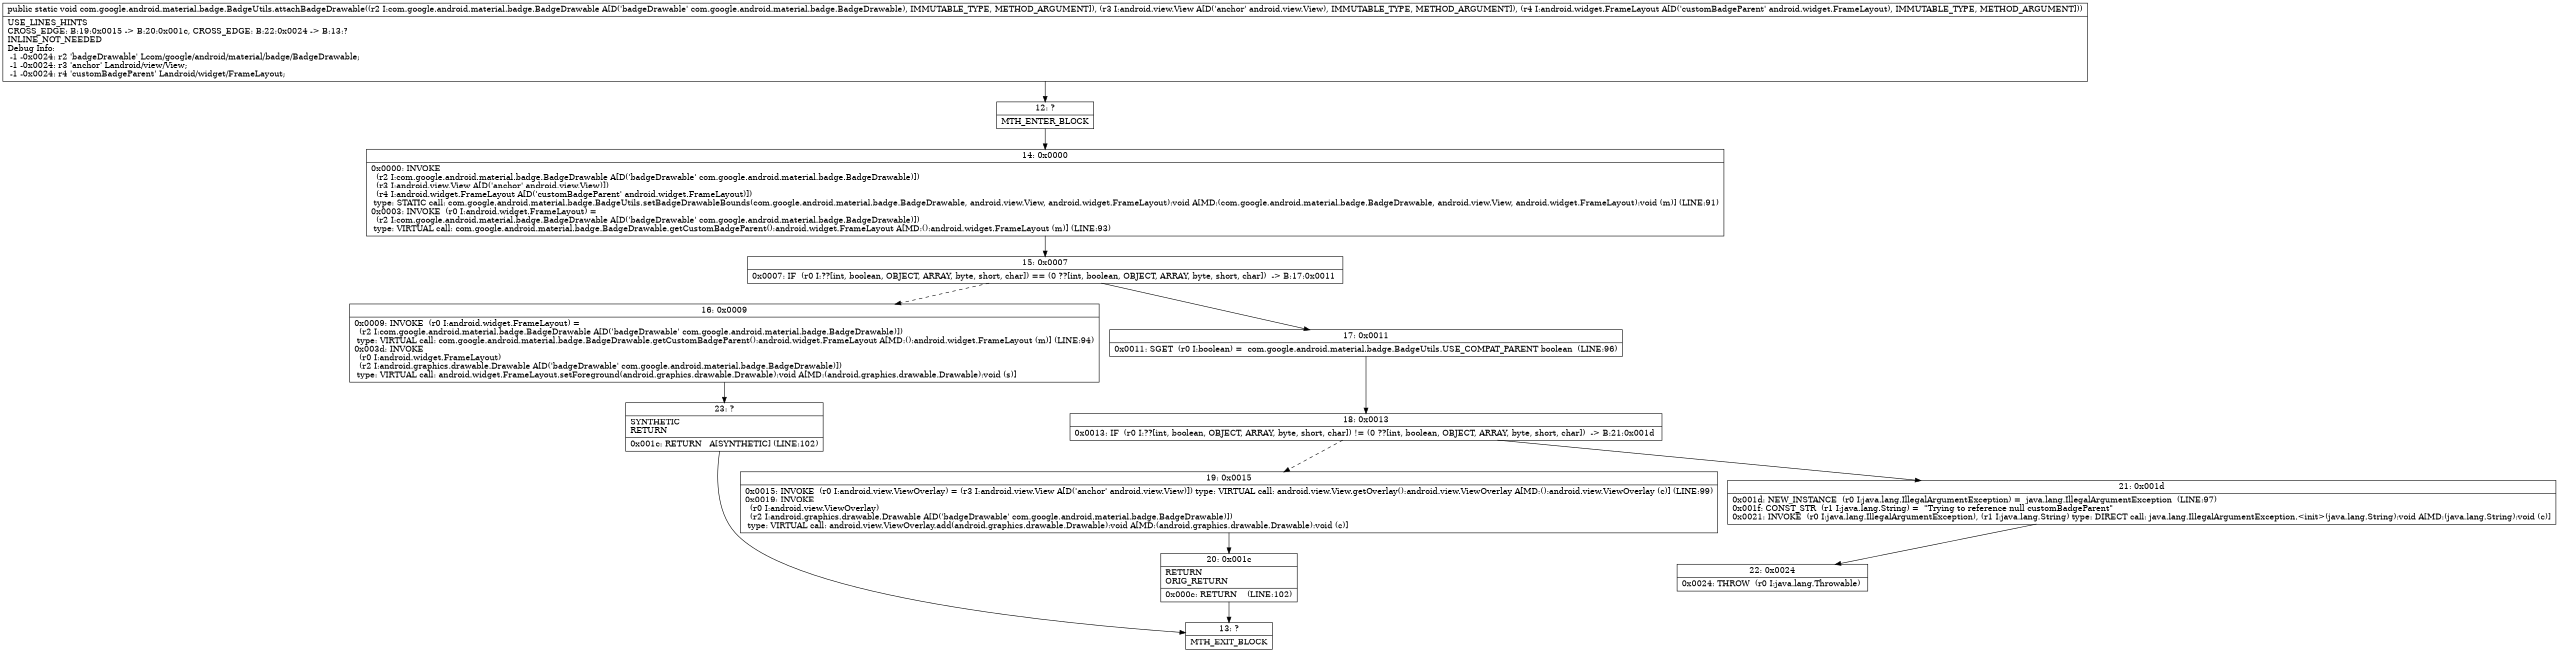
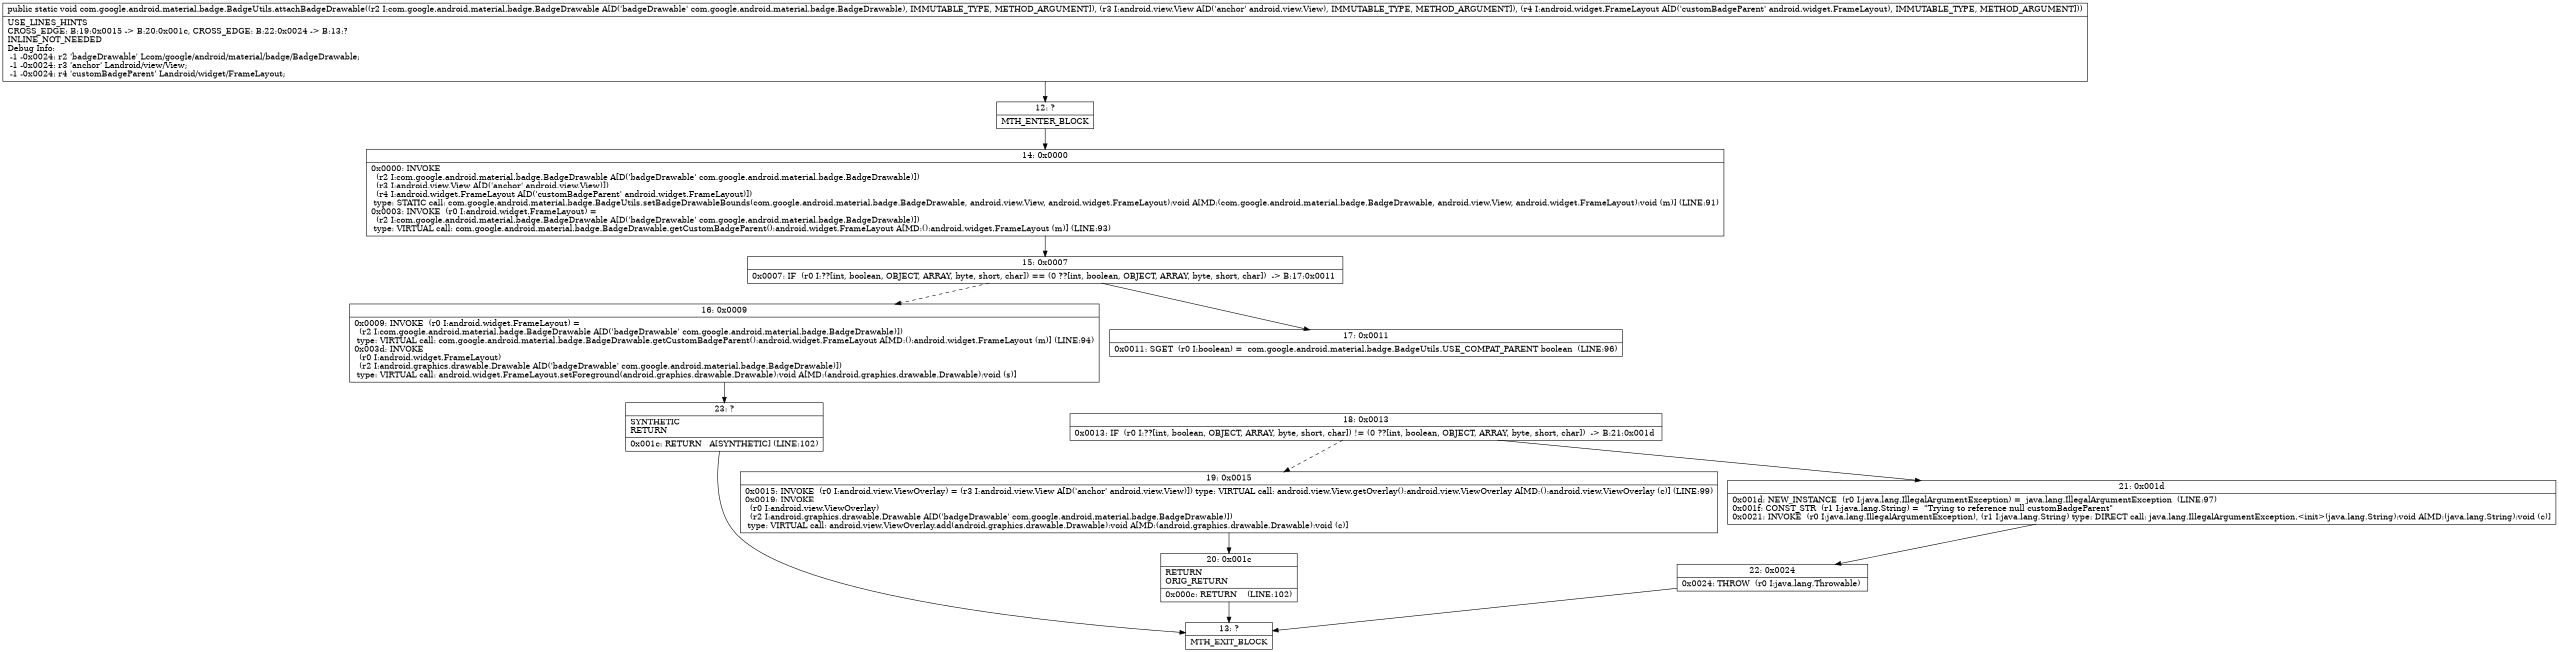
(1366, 382) -> none
none -> (1478, 609)
